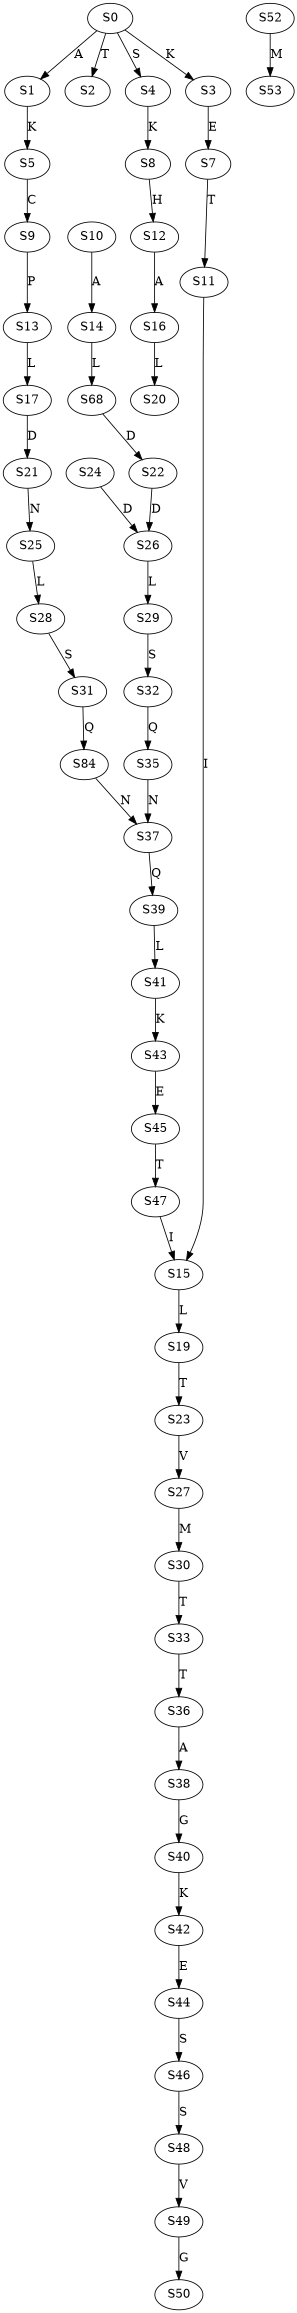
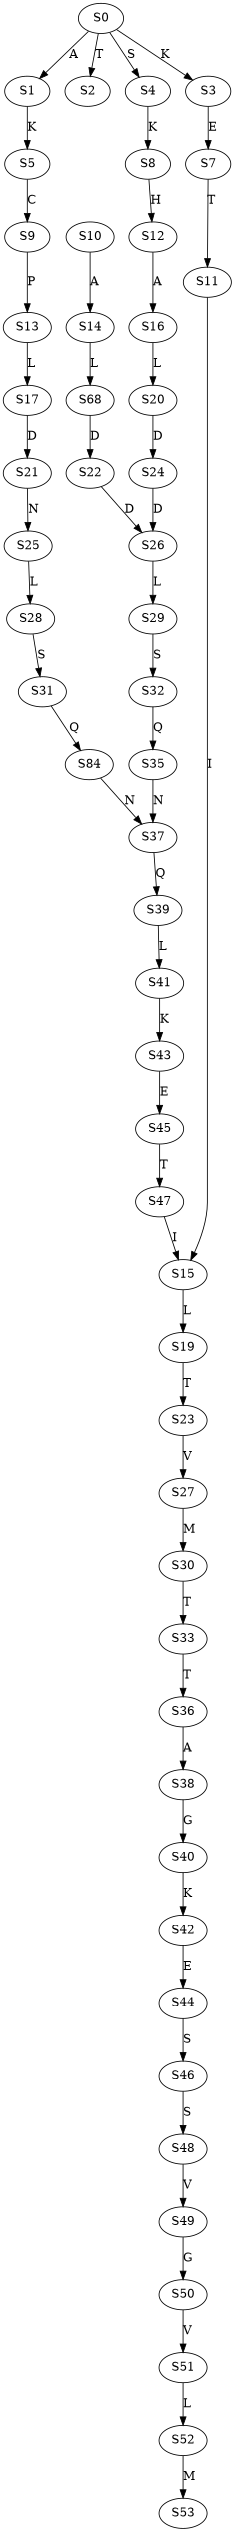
none -> (153, 433)
none -> (183, 2368)
